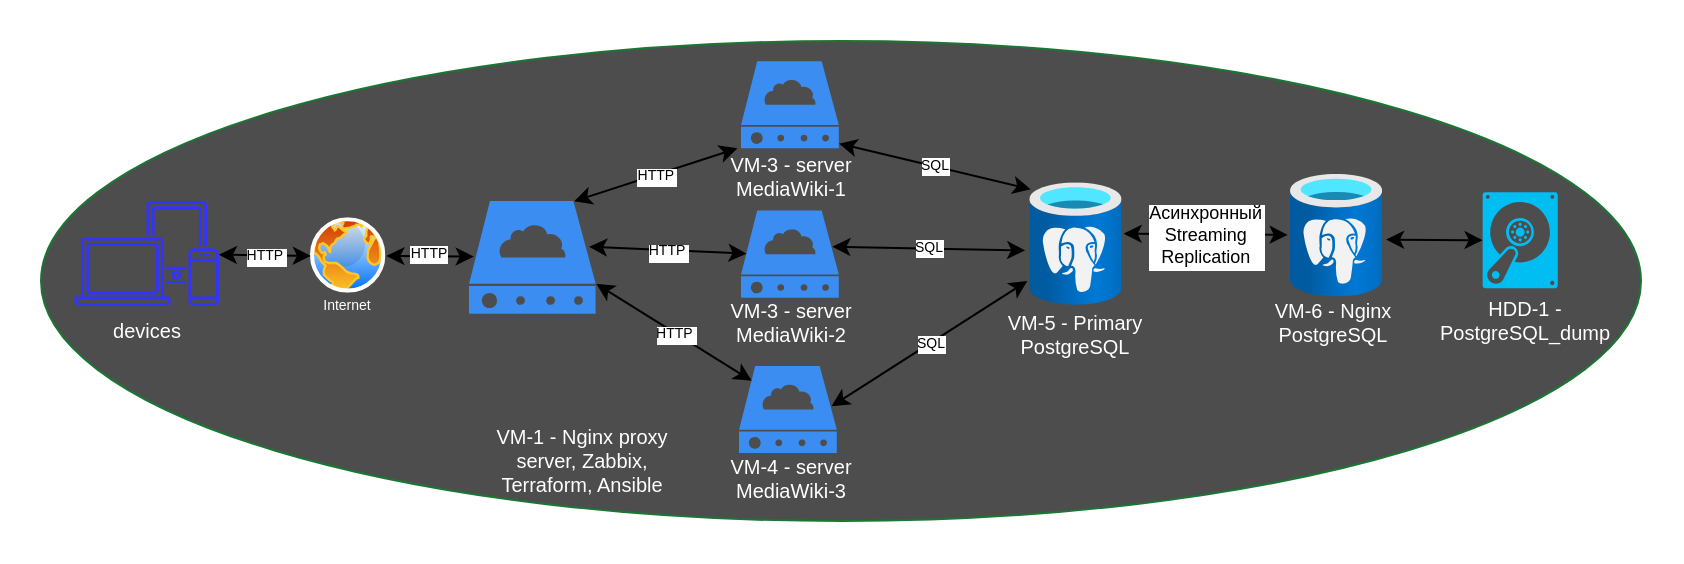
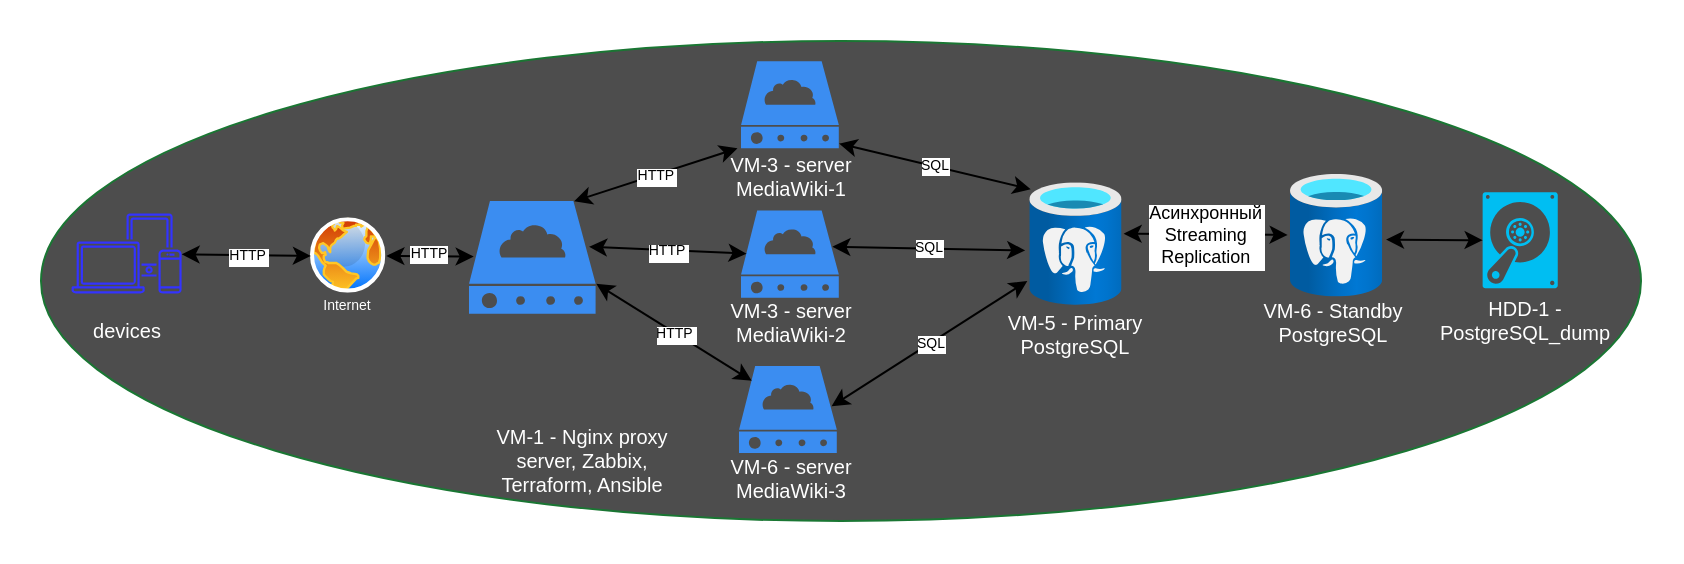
(147, 254) -> (127, 254)
(1334, 323) -> (1334, 323)
(792, 479) -> (792, 479)
